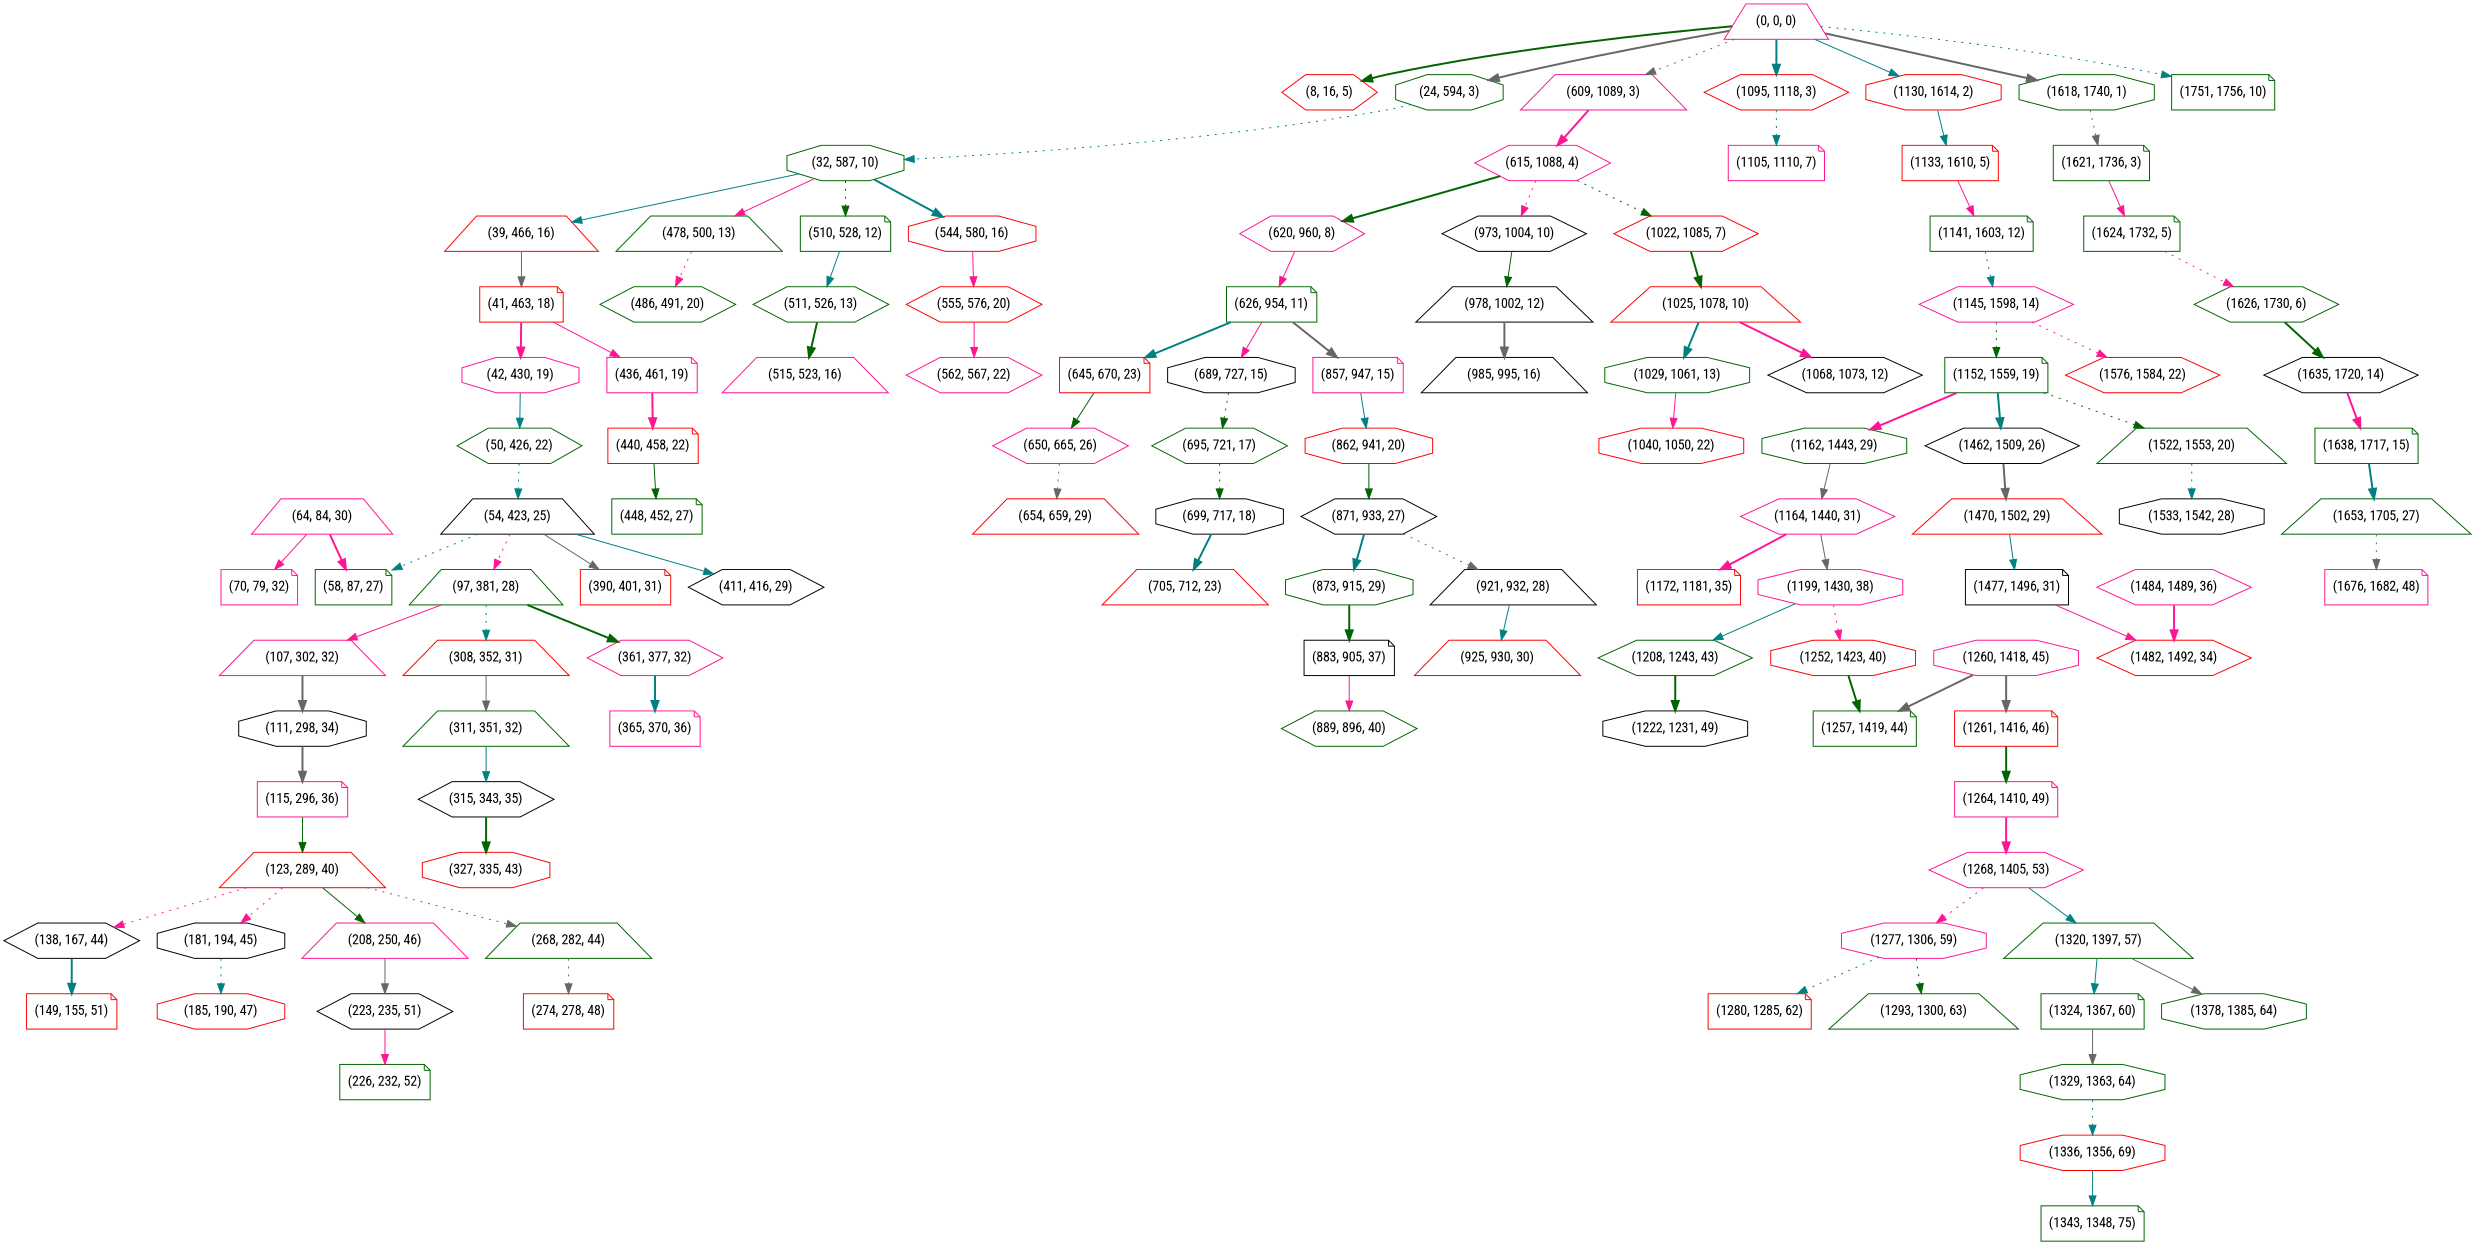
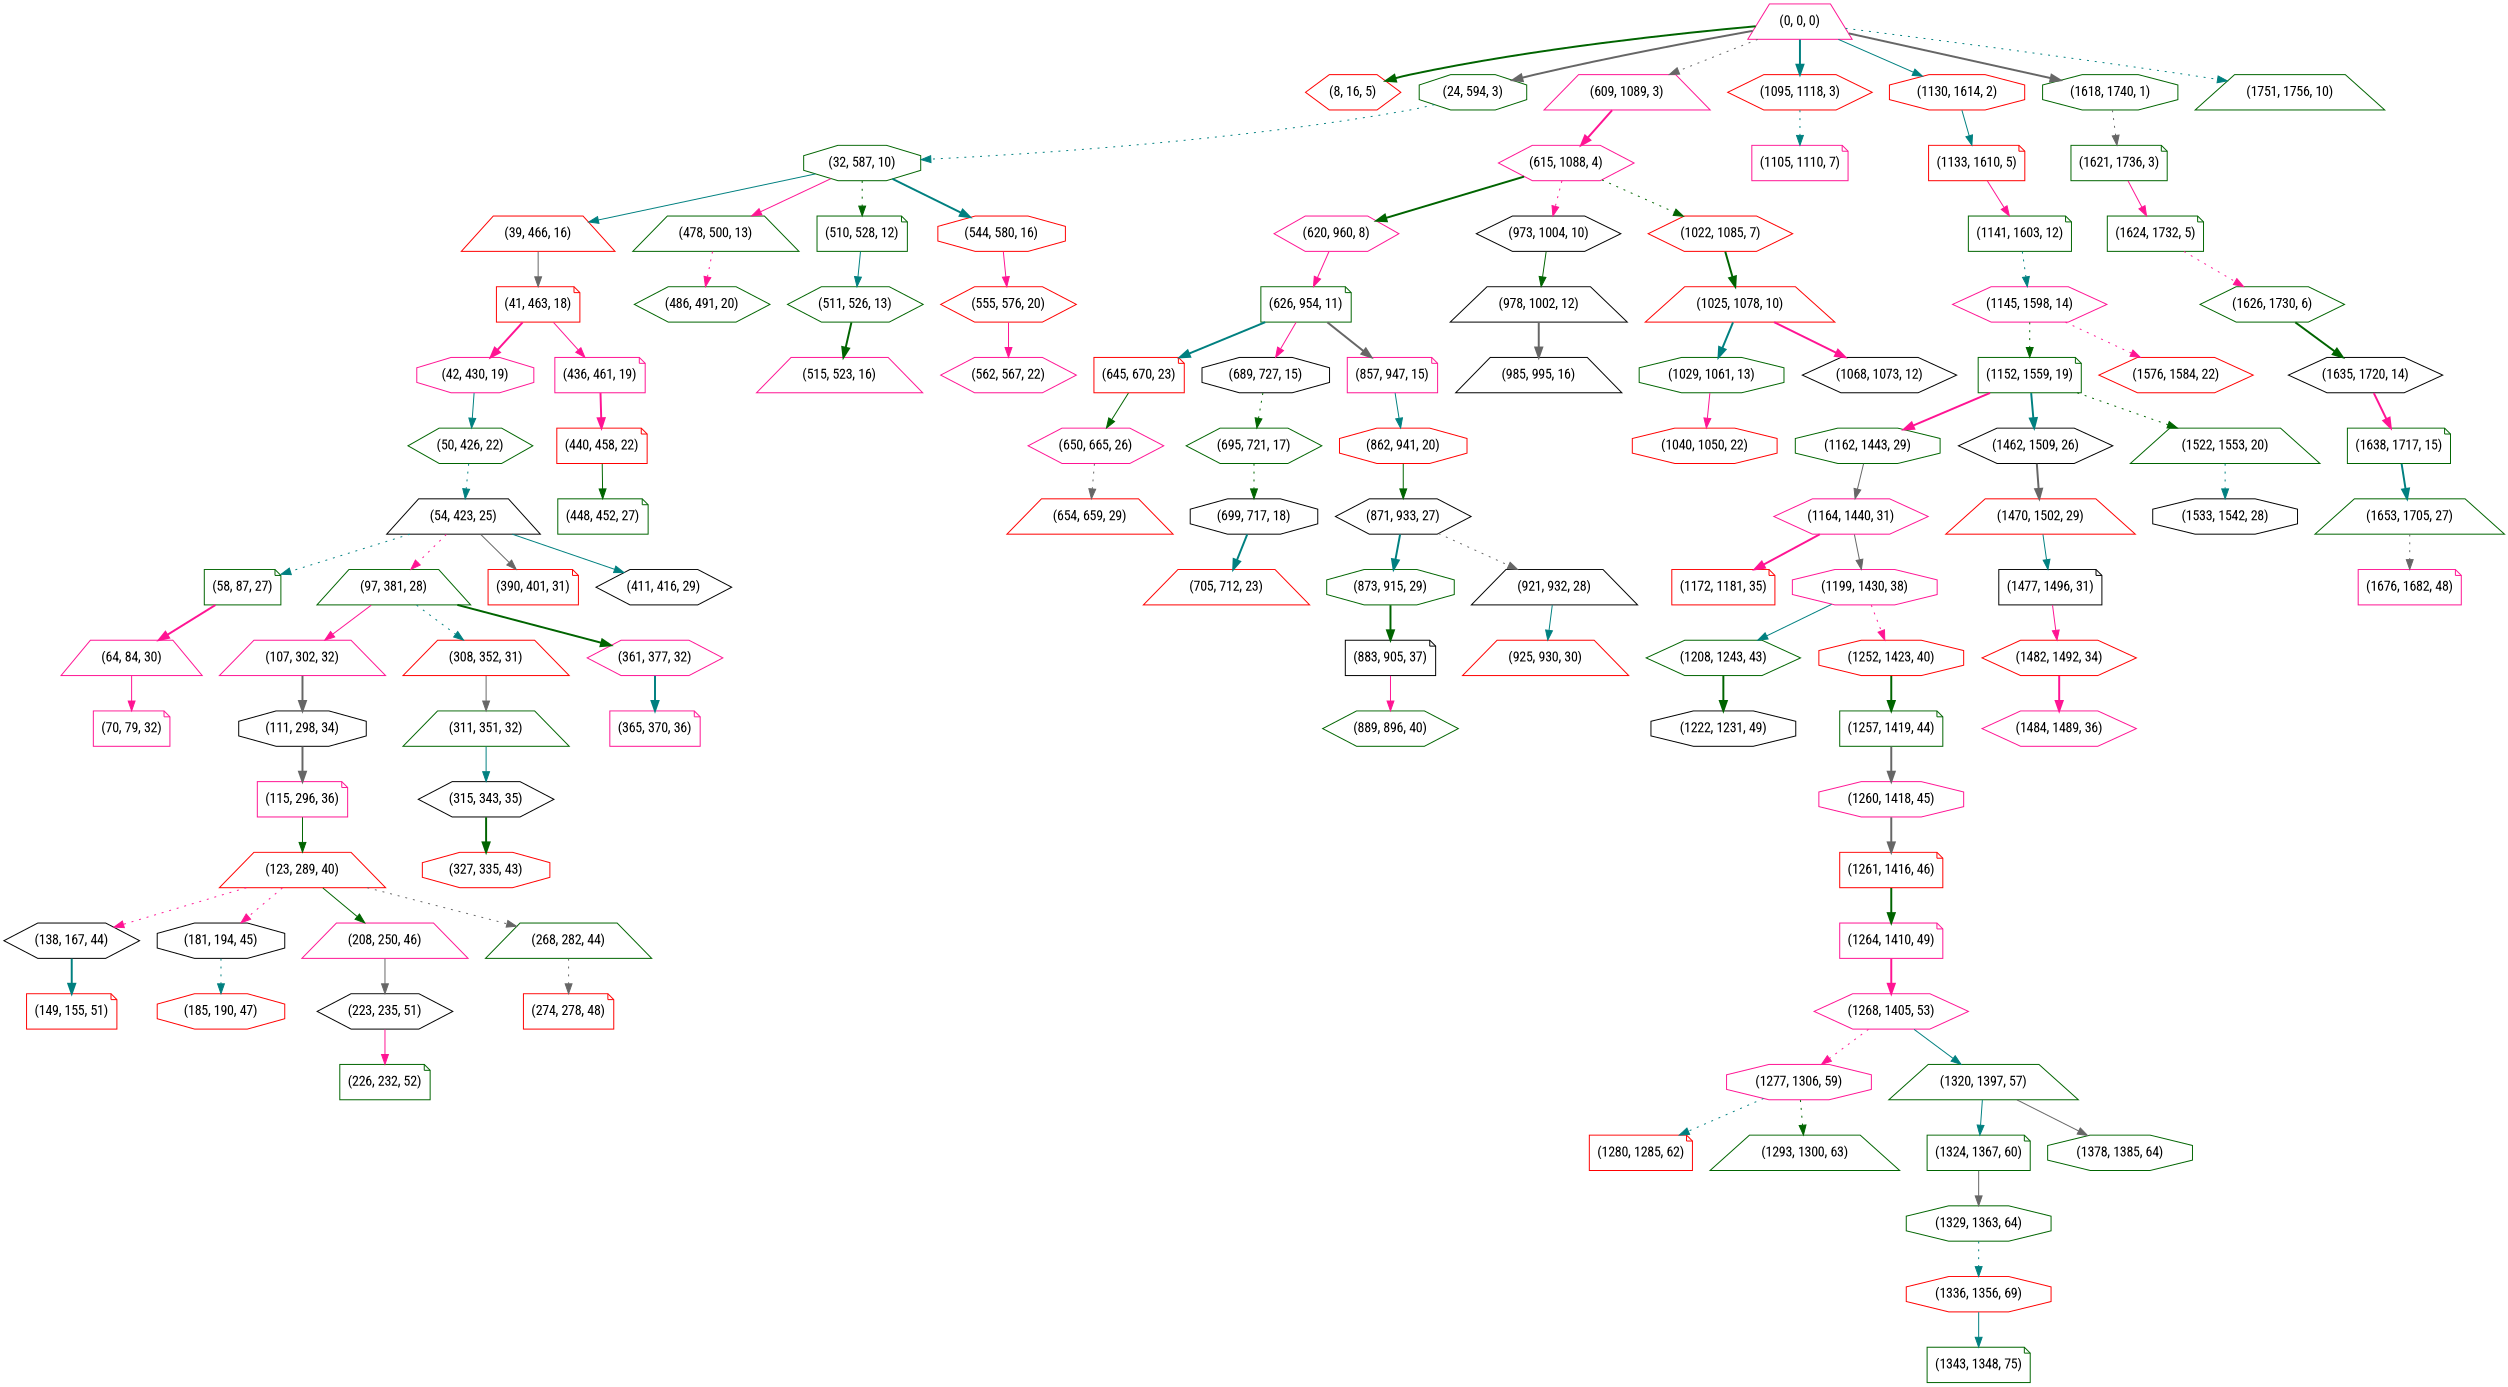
(2223, 92) -> (2290, 92)
(336, 547) -> (191, 620)
(2174, 618) -> (2059, 688)
(1941, 691) -> (1891, 759)
